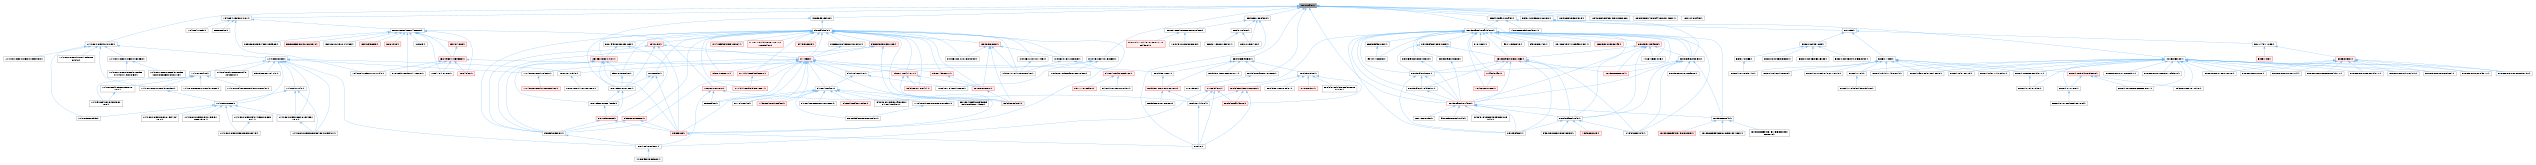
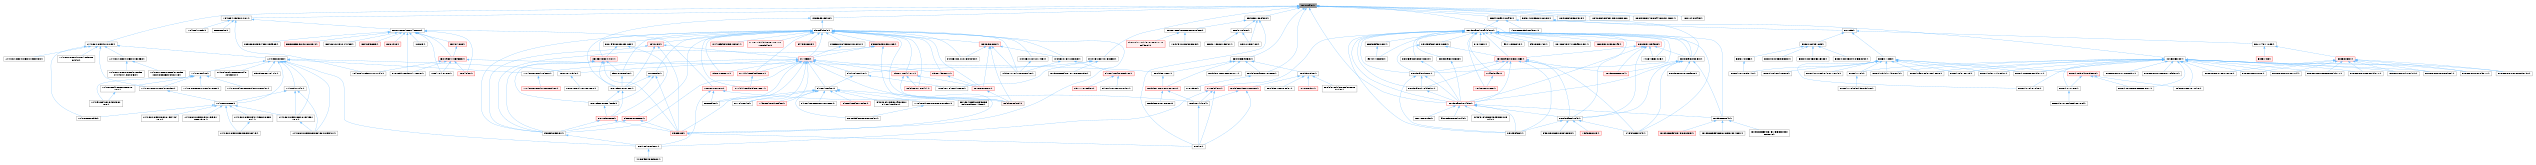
(1069, 74) -> (1069, 74)
(2030, 82) -> (1864, 84)
(1235, 103) -> none
